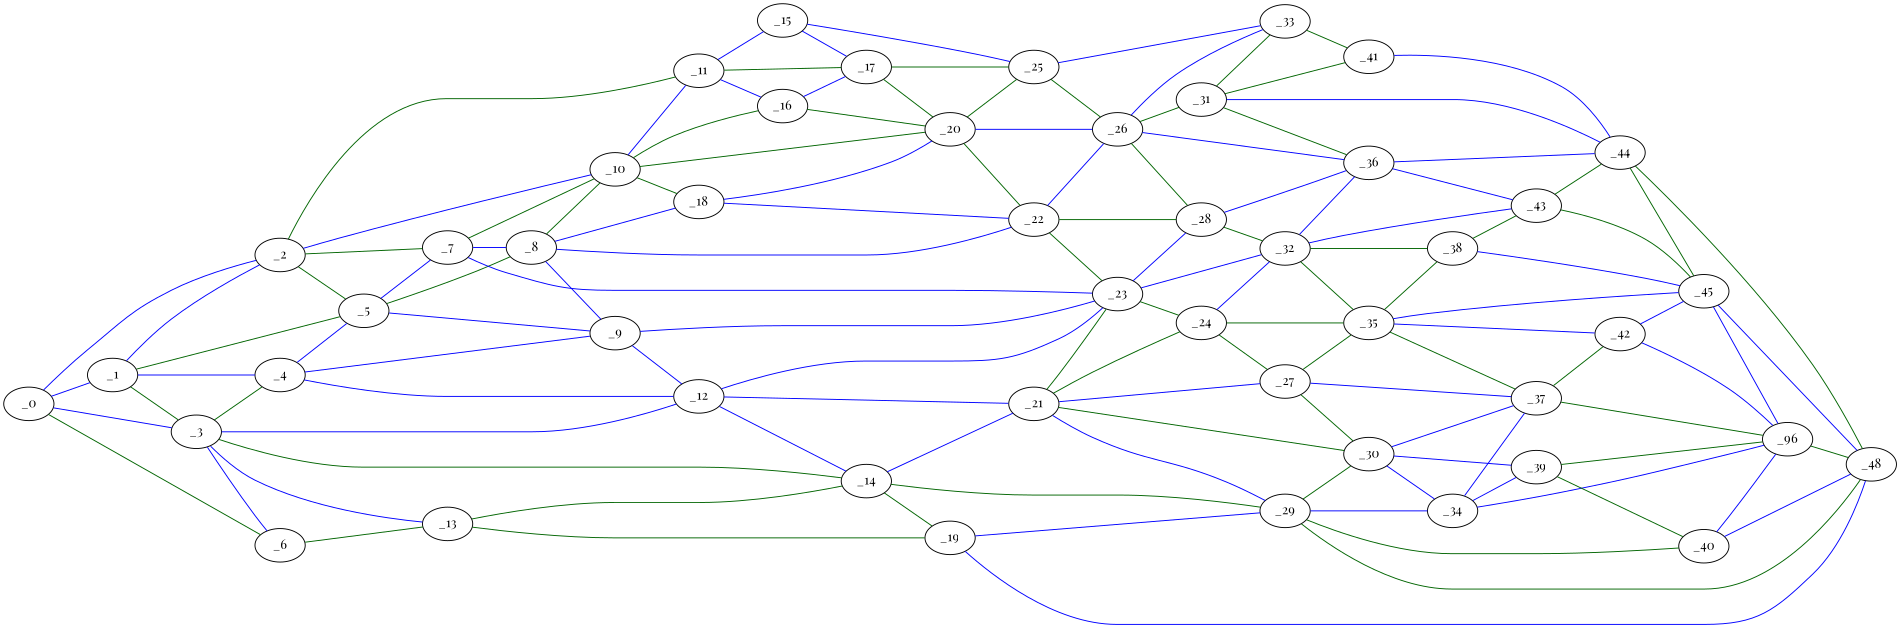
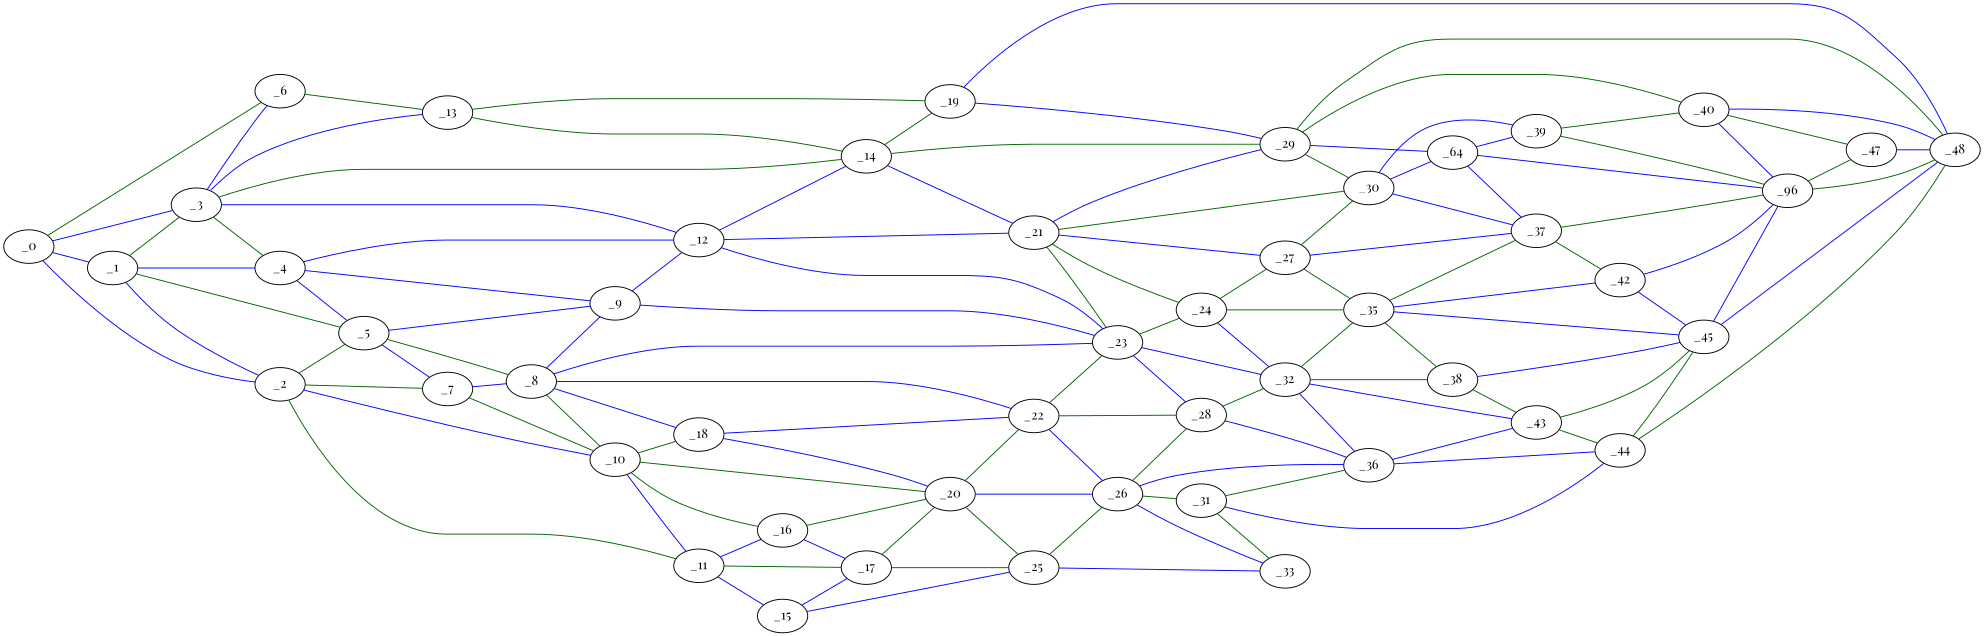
(1369, 57) -> none
none -> (1871, 150)
(778, 290) -> (822, 346)
(1453, 511) -> (1453, 153)
